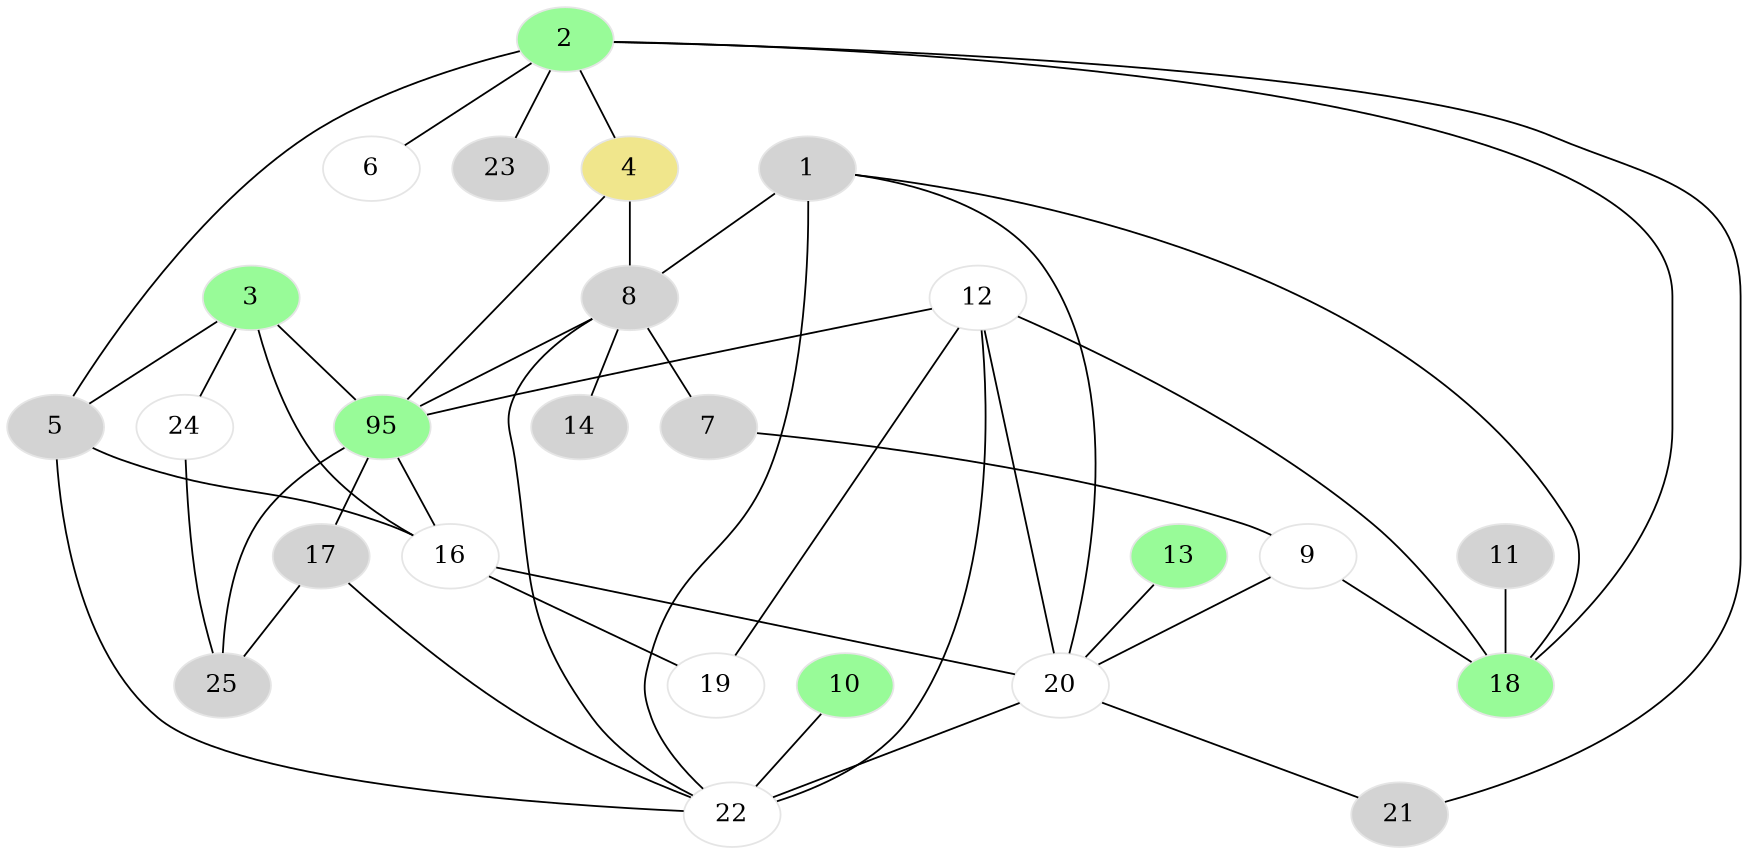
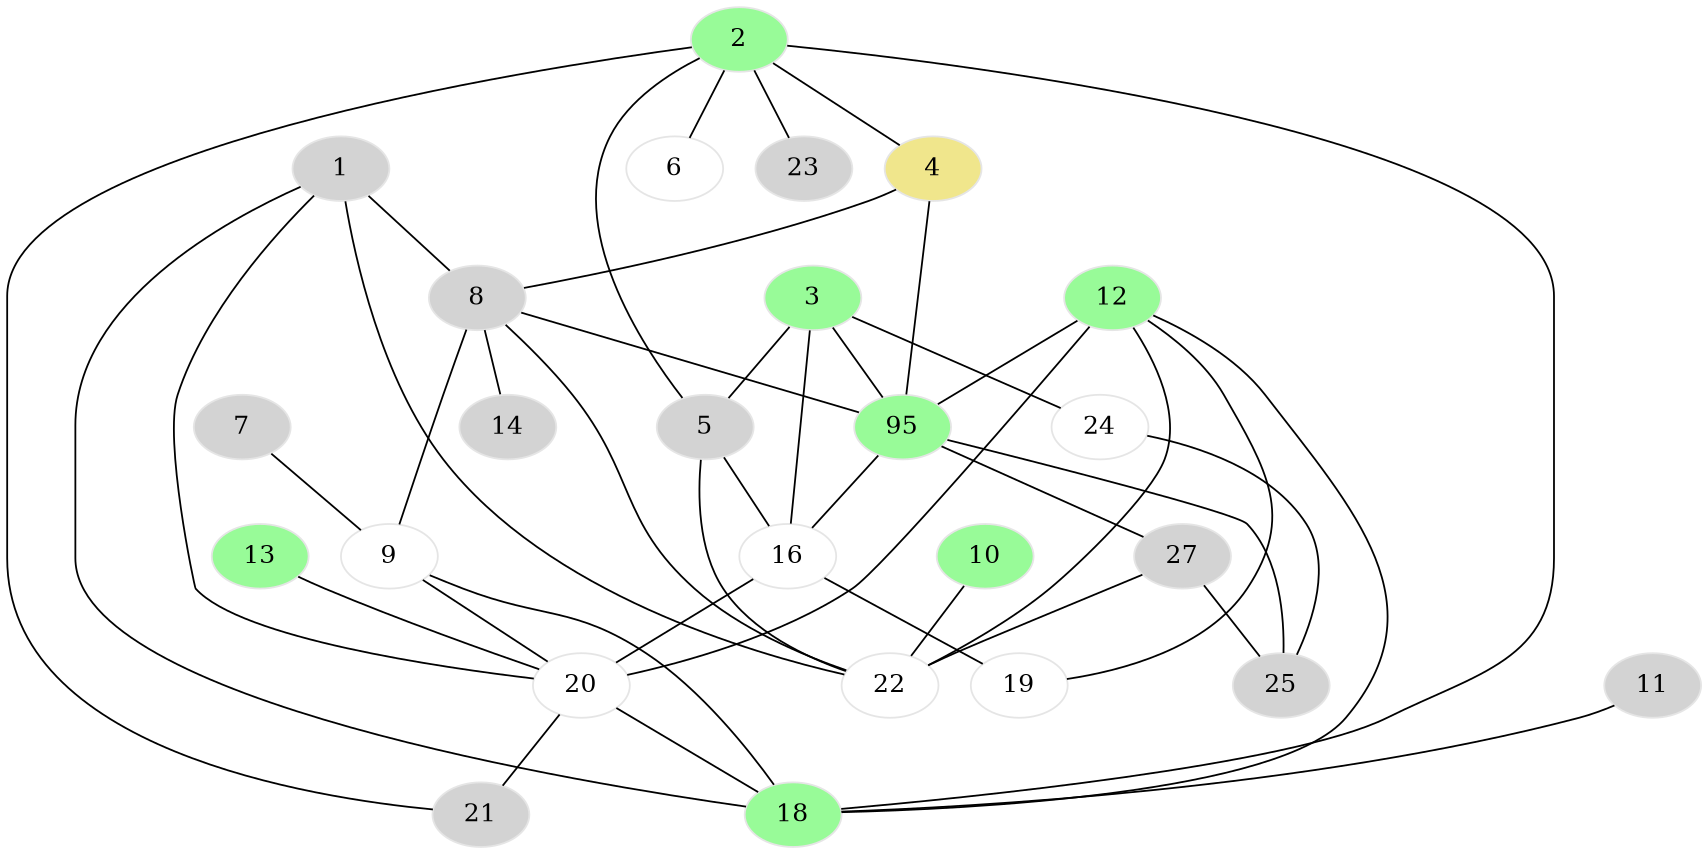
(978, 298) -> (1113, 298)
(663, 352) -> (434, 422)
(321, 556) -> (1183, 556)
(896, 750) -> (687, 750)
